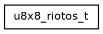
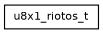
(52, 17) -> (52, 17)
